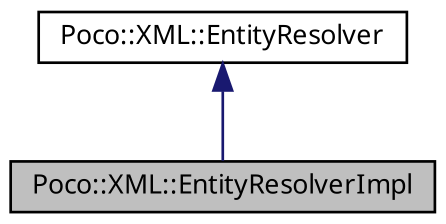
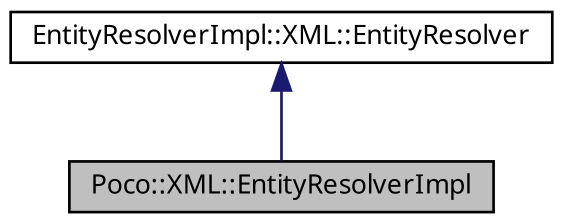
(223, 37) -> (281, 37)
